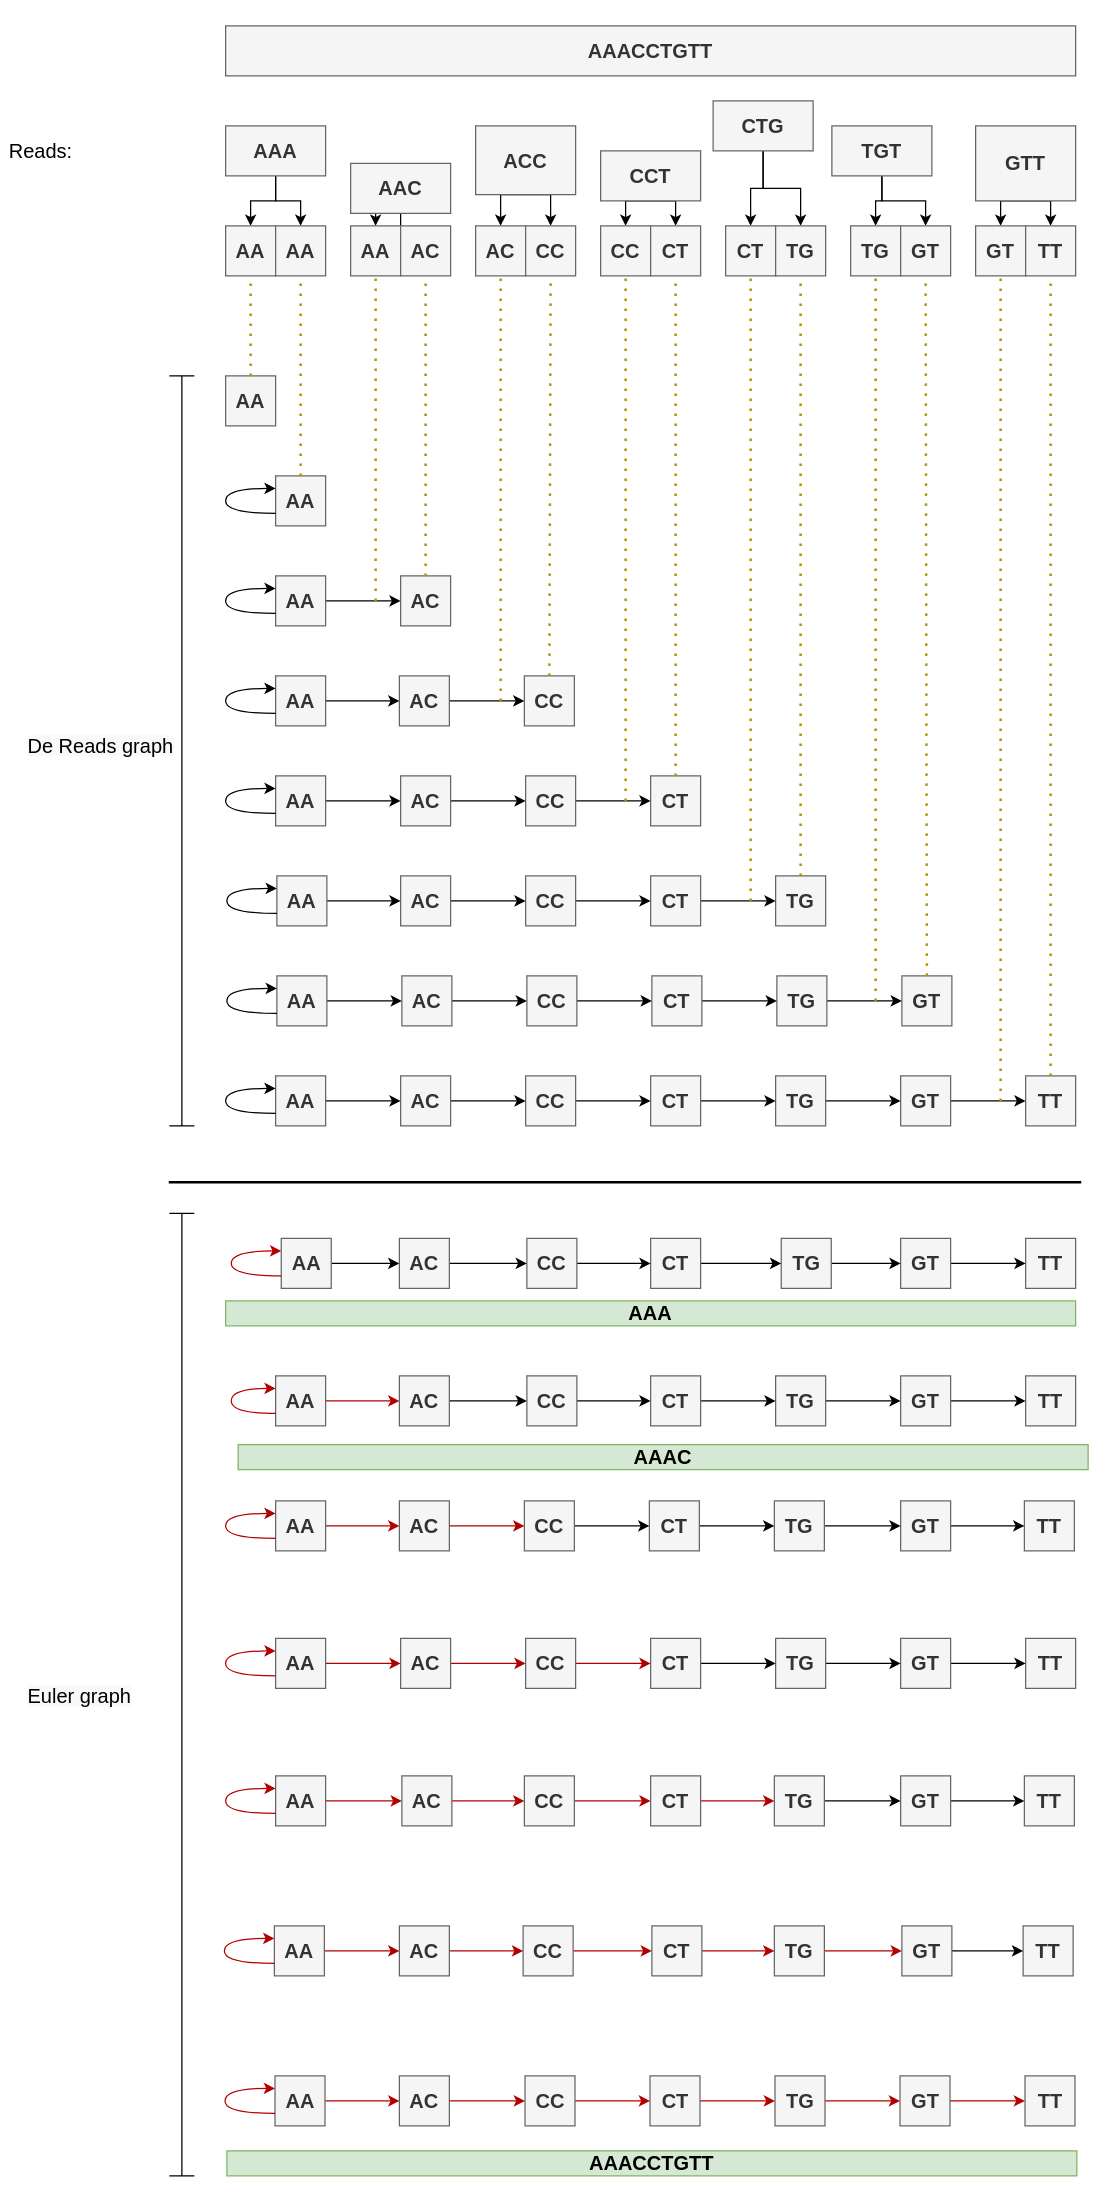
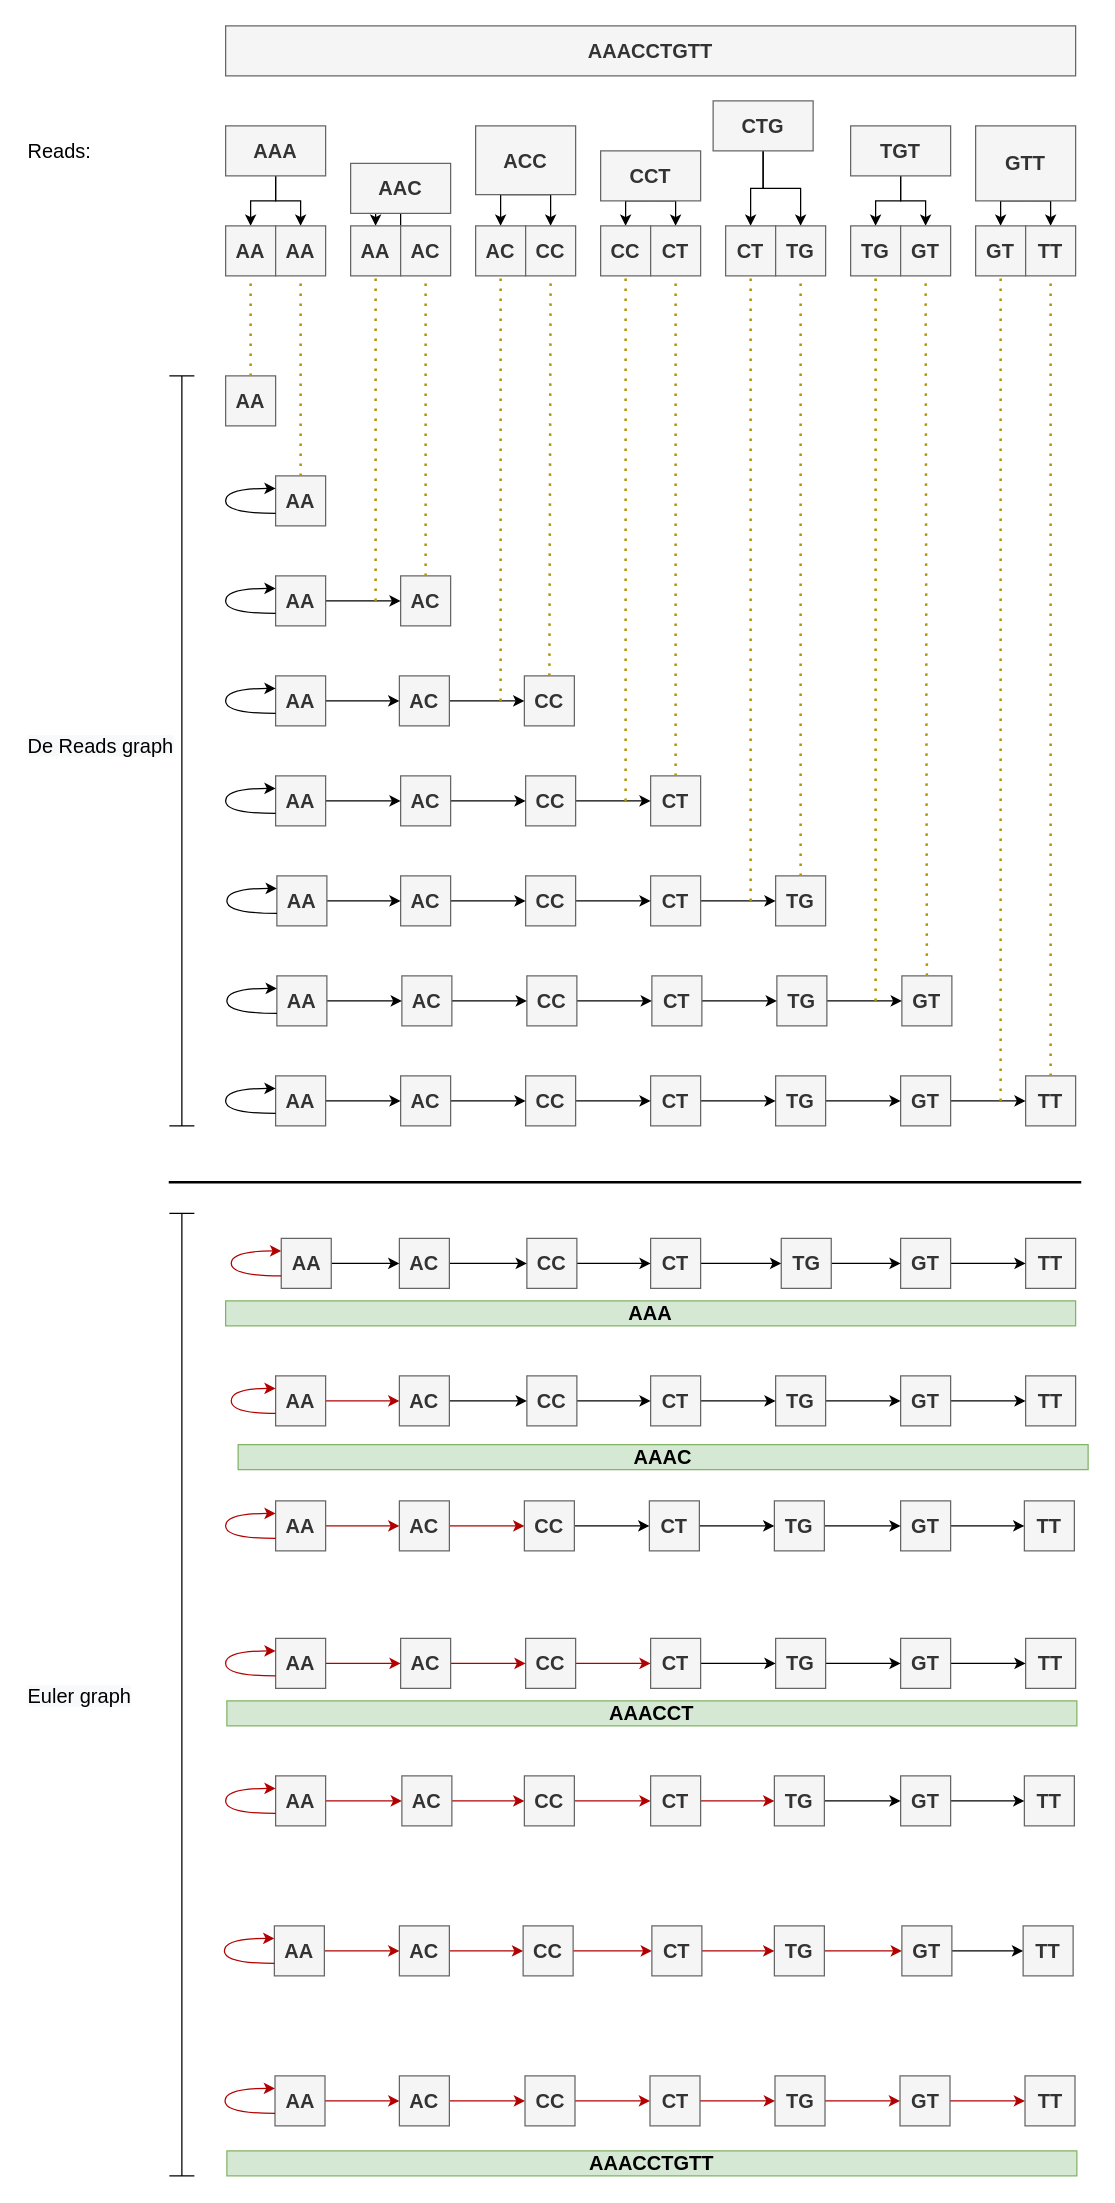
(107, 151) -> (126, 151)
(882, 151) -> (901, 151)
none -> (652, 1713)
